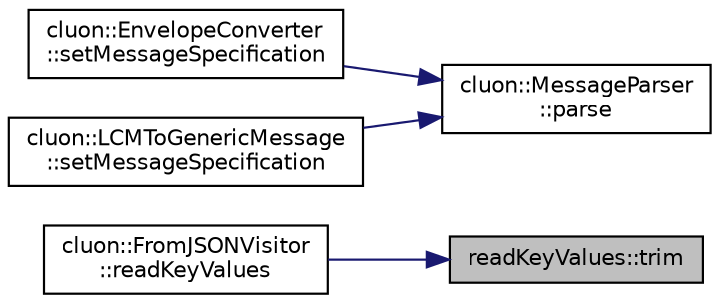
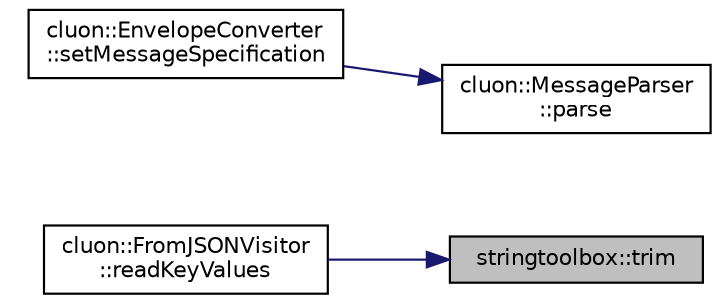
(186, 152) -> none
(576, 260) -> (576, 260)
